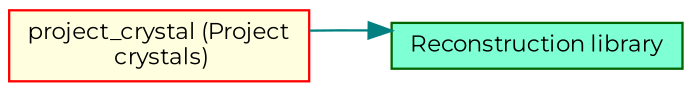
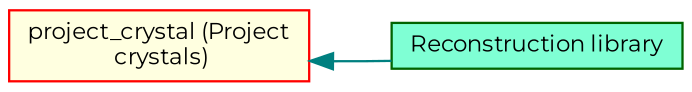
(339, 30) -> (363, 61)
